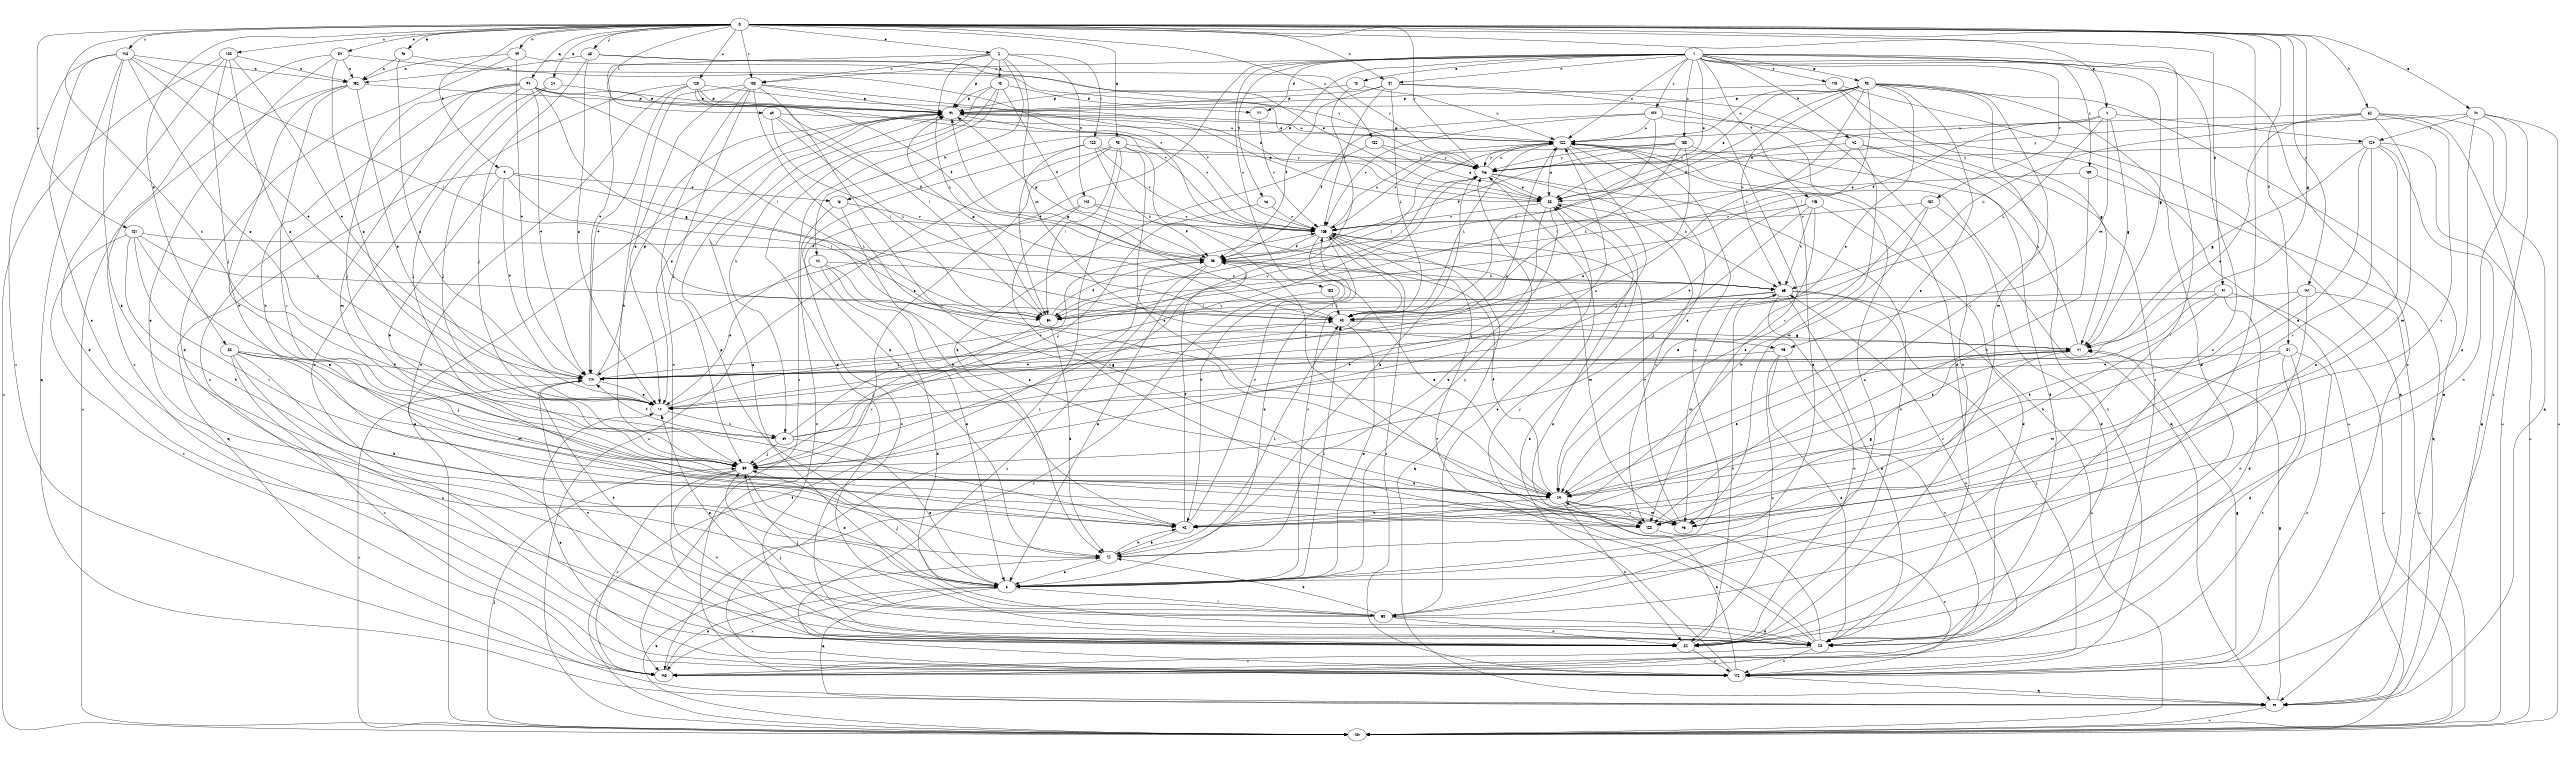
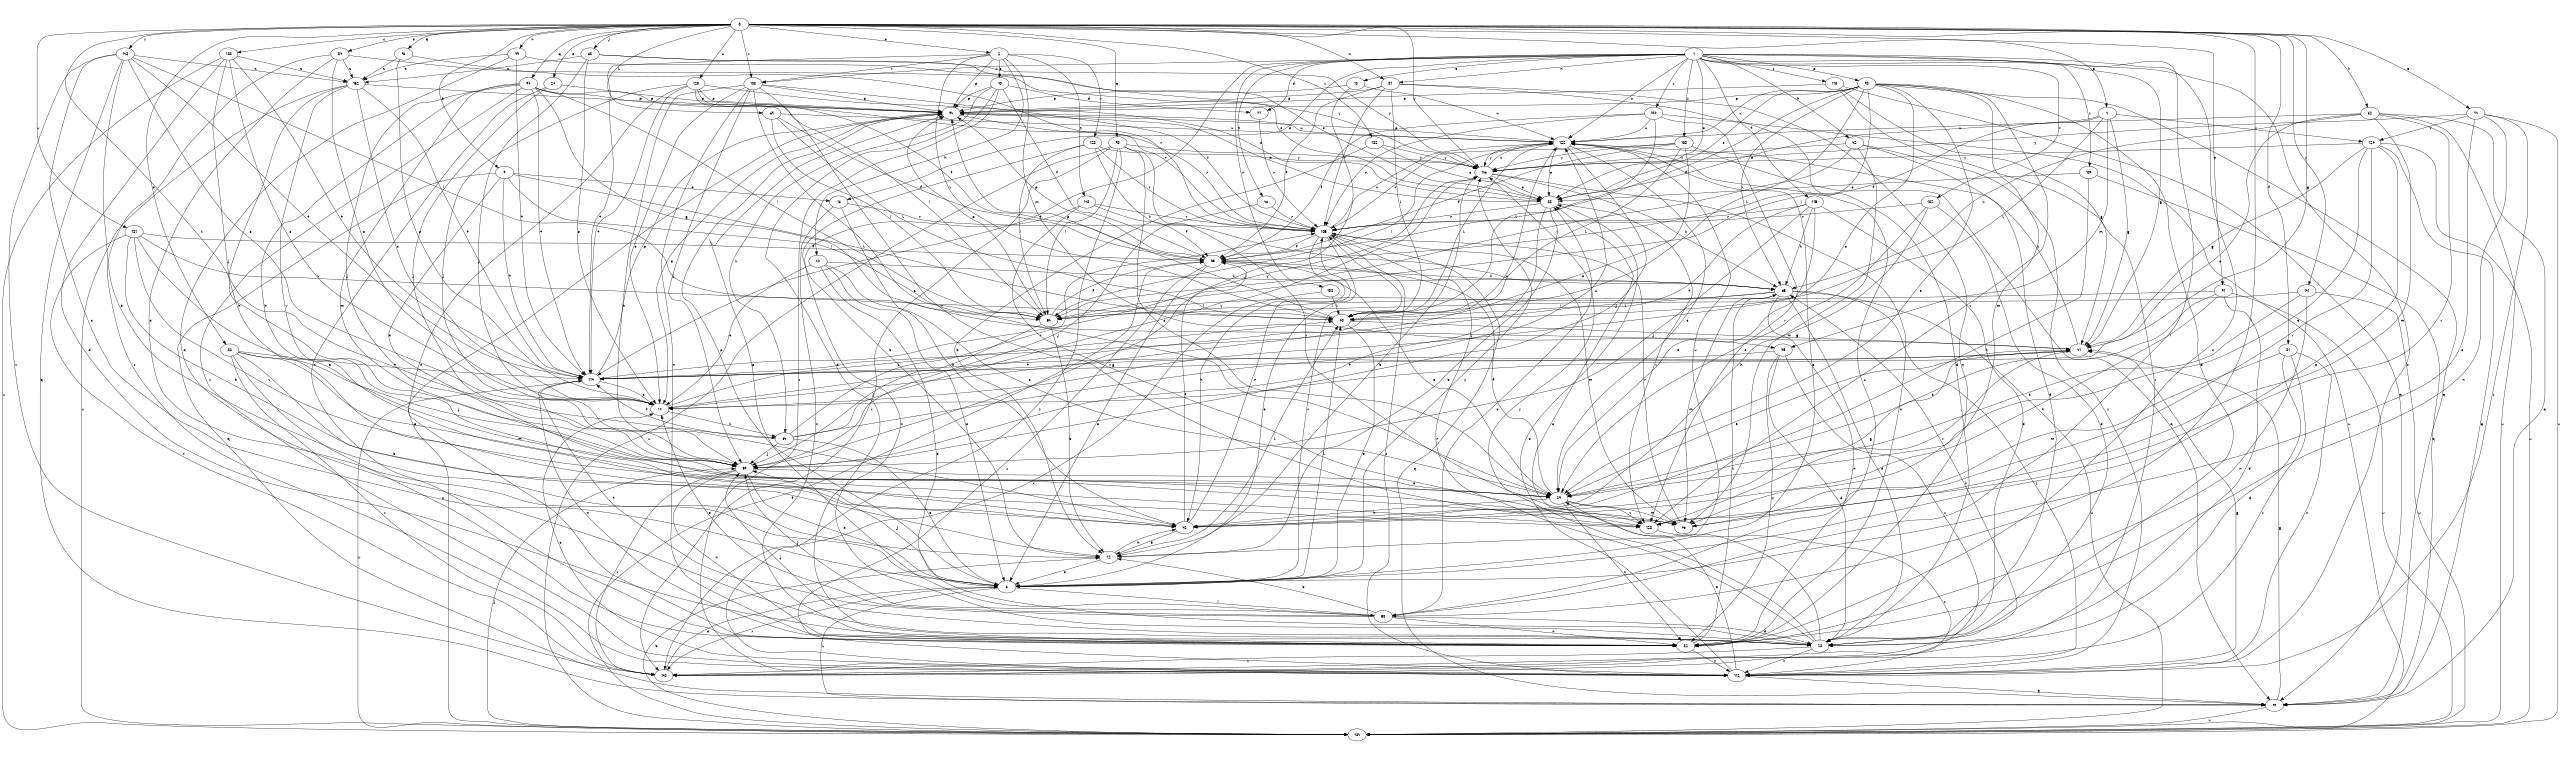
(1483, 373) -> (467, 238)
(823, 646) -> (823, 646)
